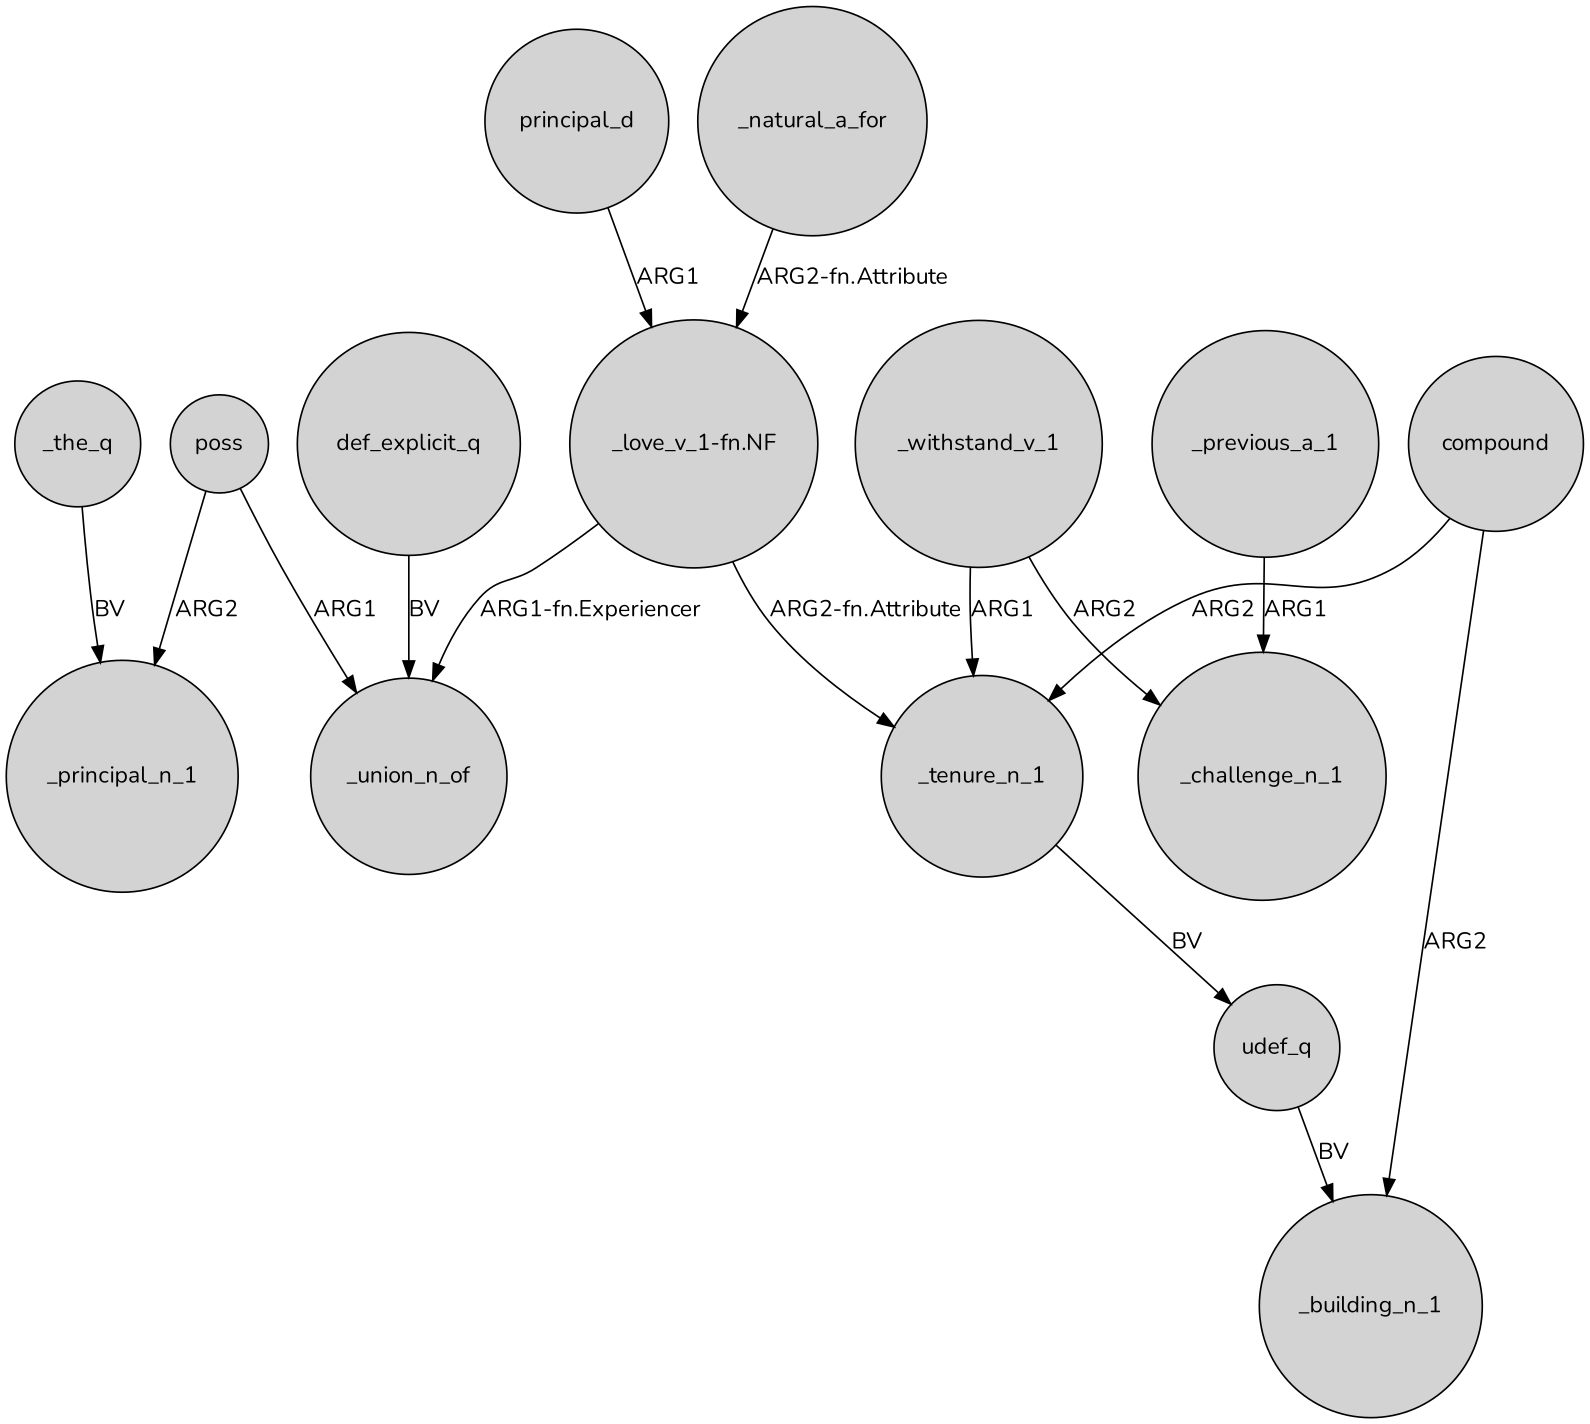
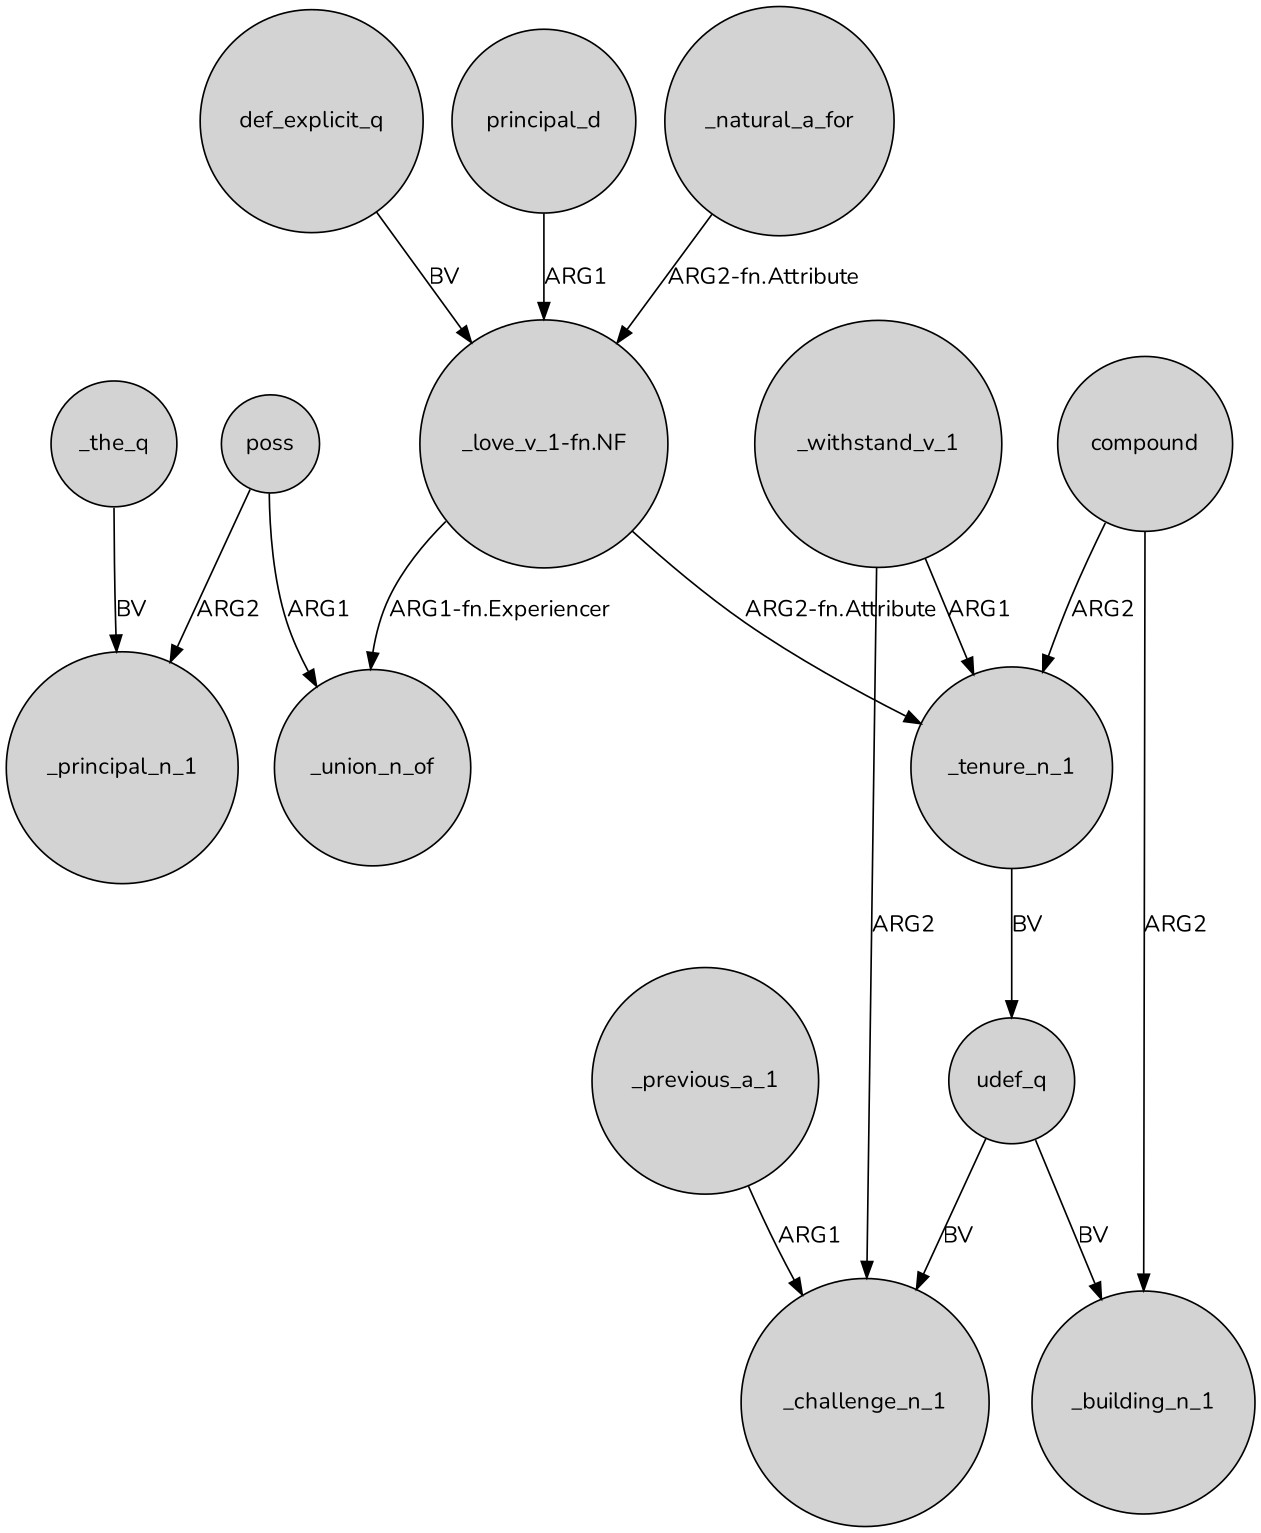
(409, 608) -> (419, 270)
none -> (955, 1206)
